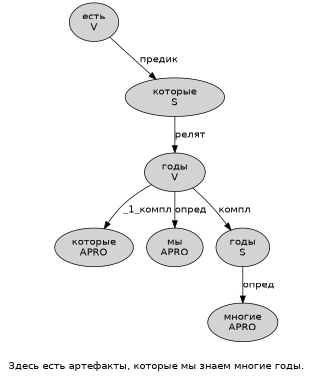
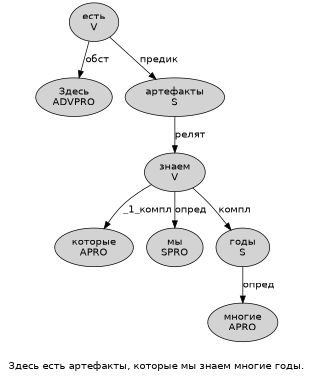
none -> (74, 97)
(175, 97) -> (175, 97)
(175, 172) -> (175, 172)
(175, 247) -> (175, 247)
